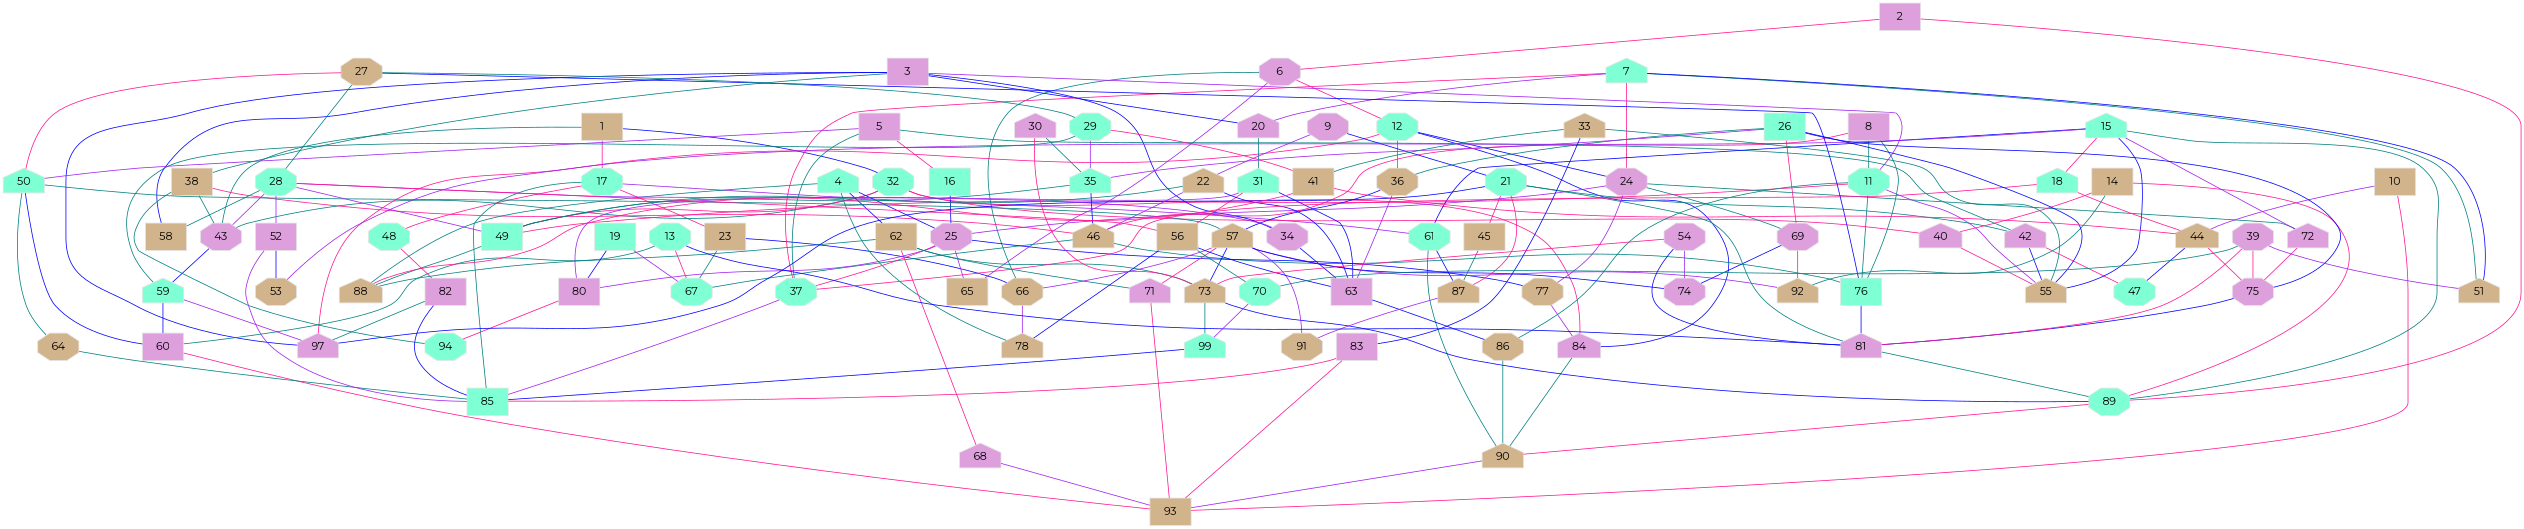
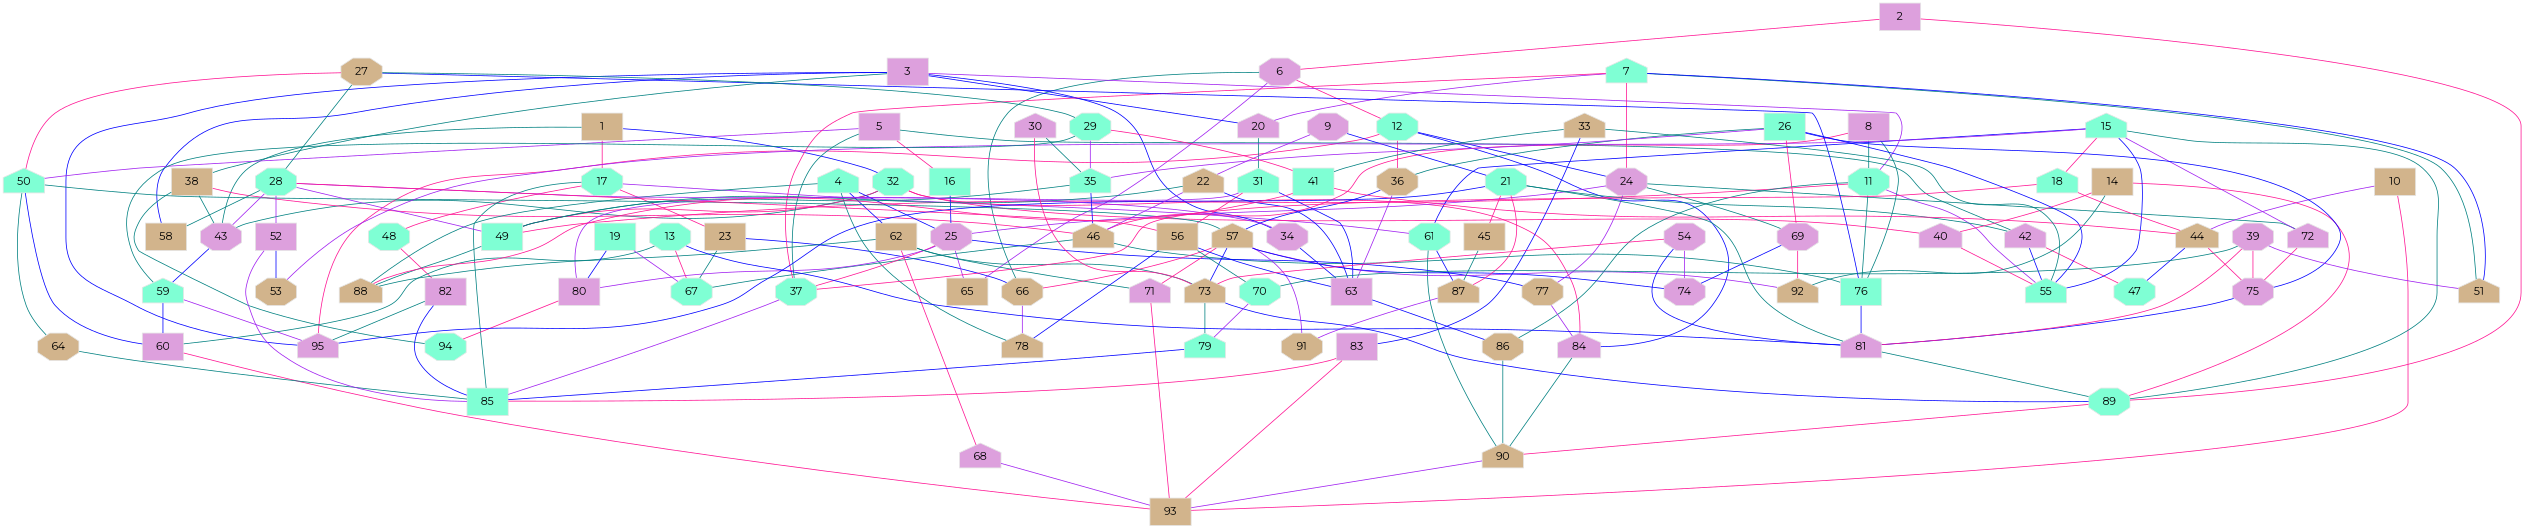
(1313, 182) -> (1313, 182)
(1149, 267) -> (1149, 267)
(2046, 292) -> (2046, 292)
(318, 347) -> (318, 347)
(1205, 347) -> (1205, 347)
